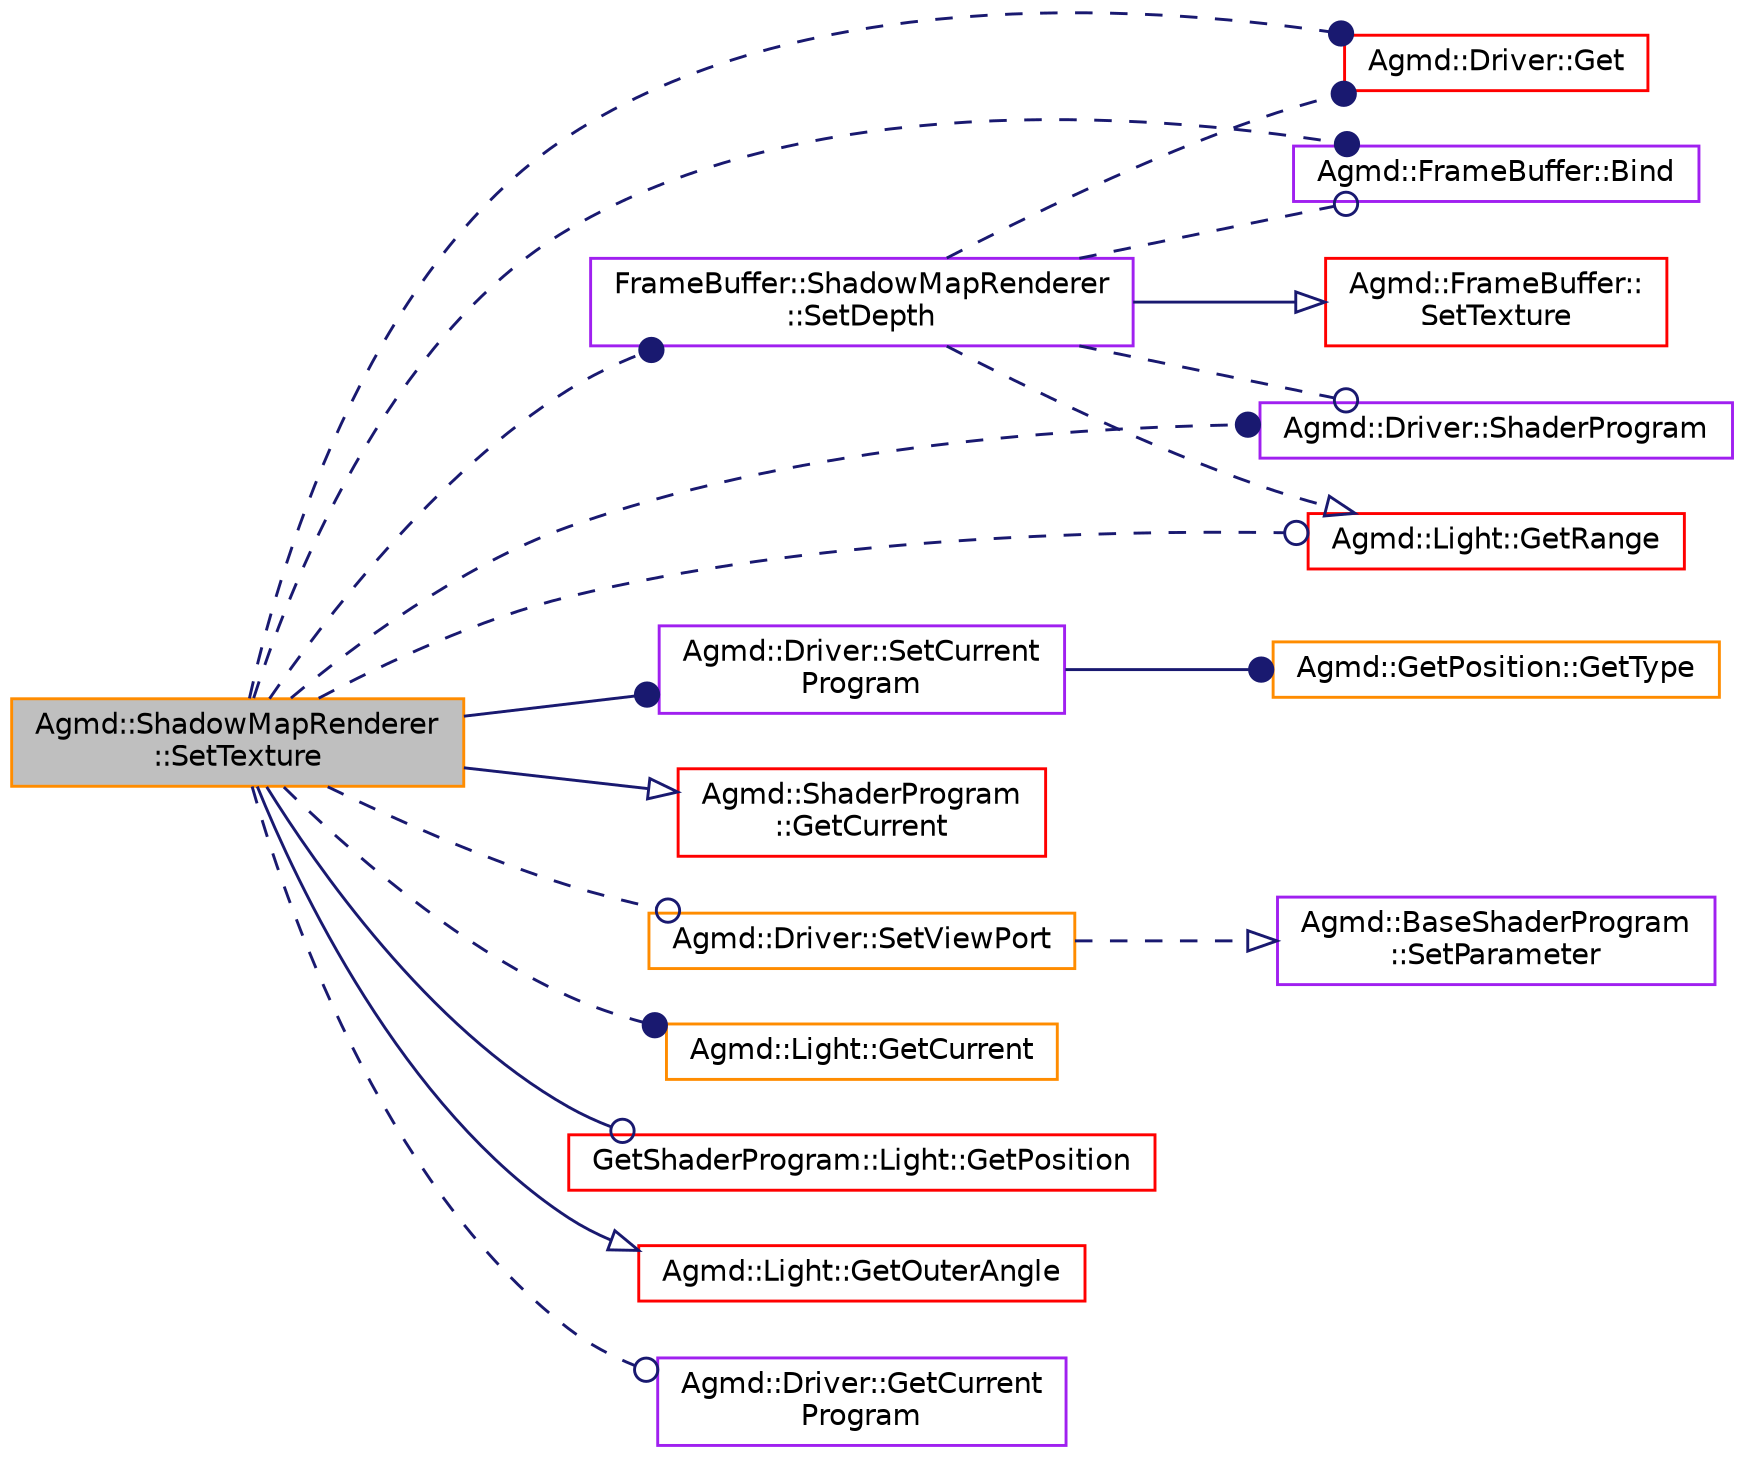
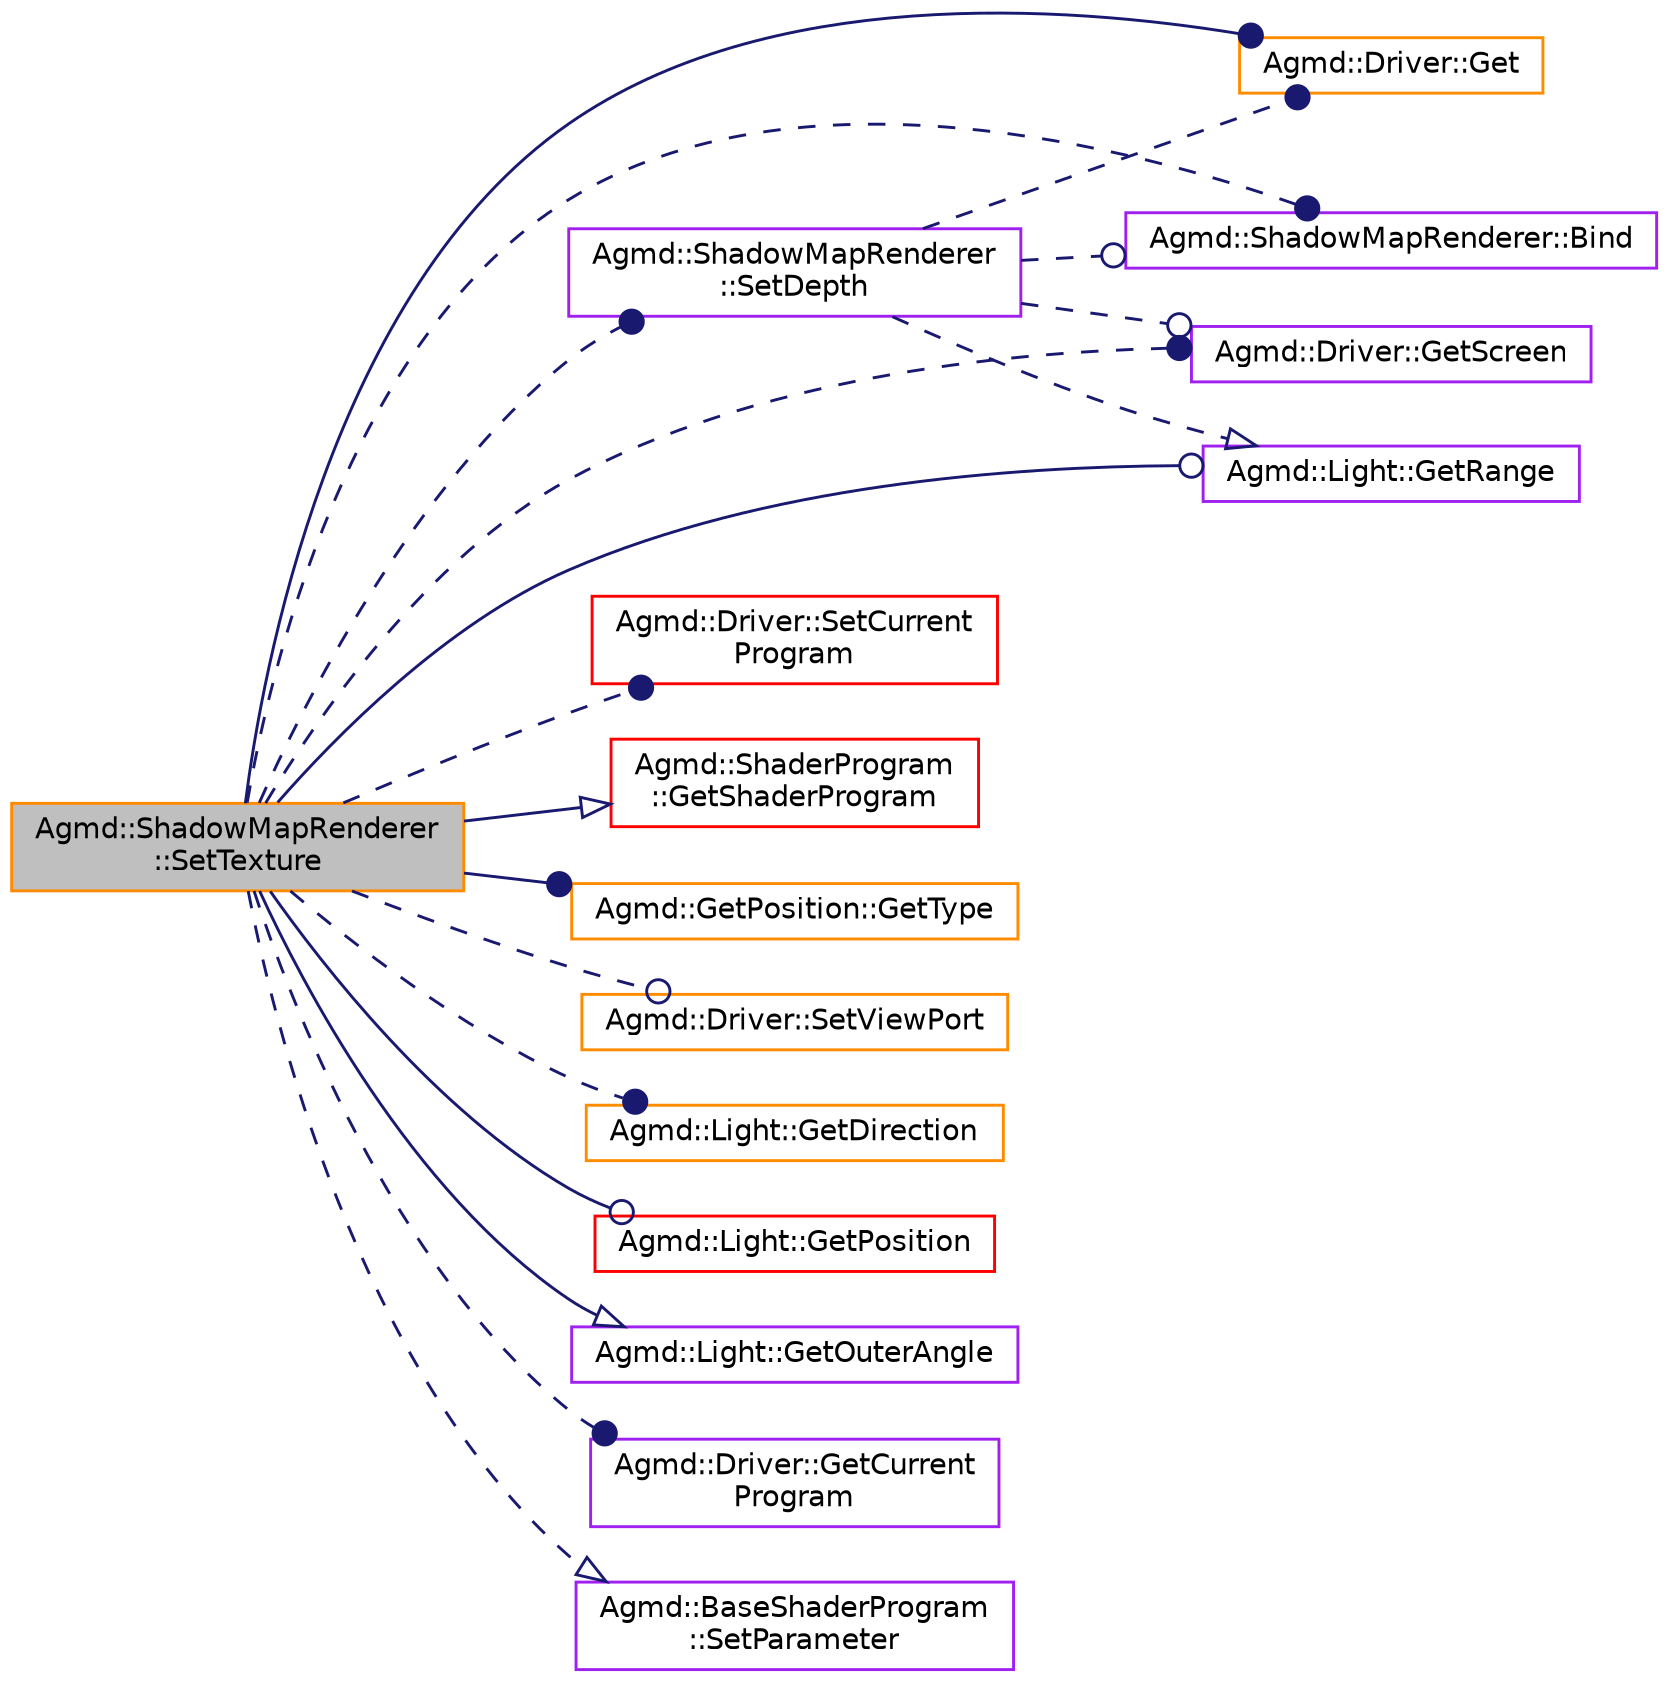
(1496, 63) -> (1391, 65)
(622, 107) -> (539, 150)
(1496, 174) -> (1391, 240)
(862, 302) -> (795, 273)
(1496, 302) -> none
(1496, 430) -> (1391, 354)
(1496, 541) -> (1391, 474)
(790, 557) -> (686, 529)
(862, 670) -> (795, 640)
(1157, 670) -> (506, 878)
(549, 706) -> (486, 745)
(862, 813) -> (795, 783)
(1161, 941) -> (362, 1256)
(862, 1052) -> (795, 1133)
(389, 1115) -> (385, 1185)
(862, 1163) -> (795, 1244)
(862, 1273) -> (795, 1355)
